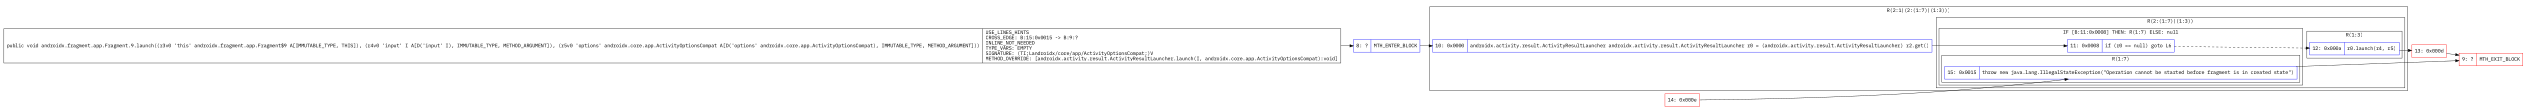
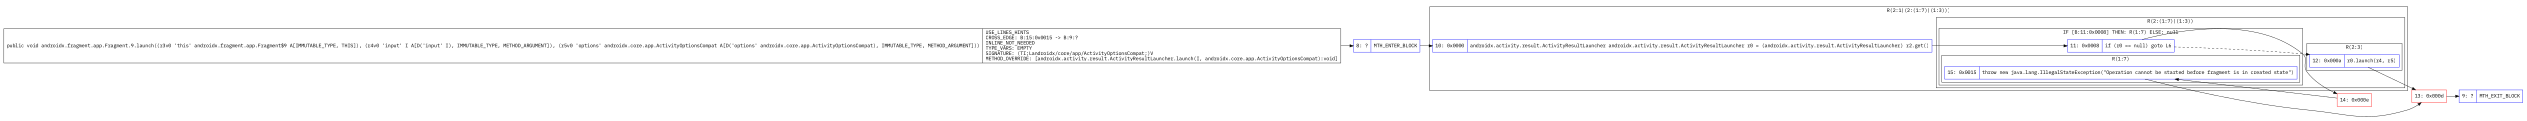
none -> (2251, 32)
(2354, 35) -> (2354, 47)
(2491, 59) -> (2491, 96)
(2376, 64) -> (2282, 107)
